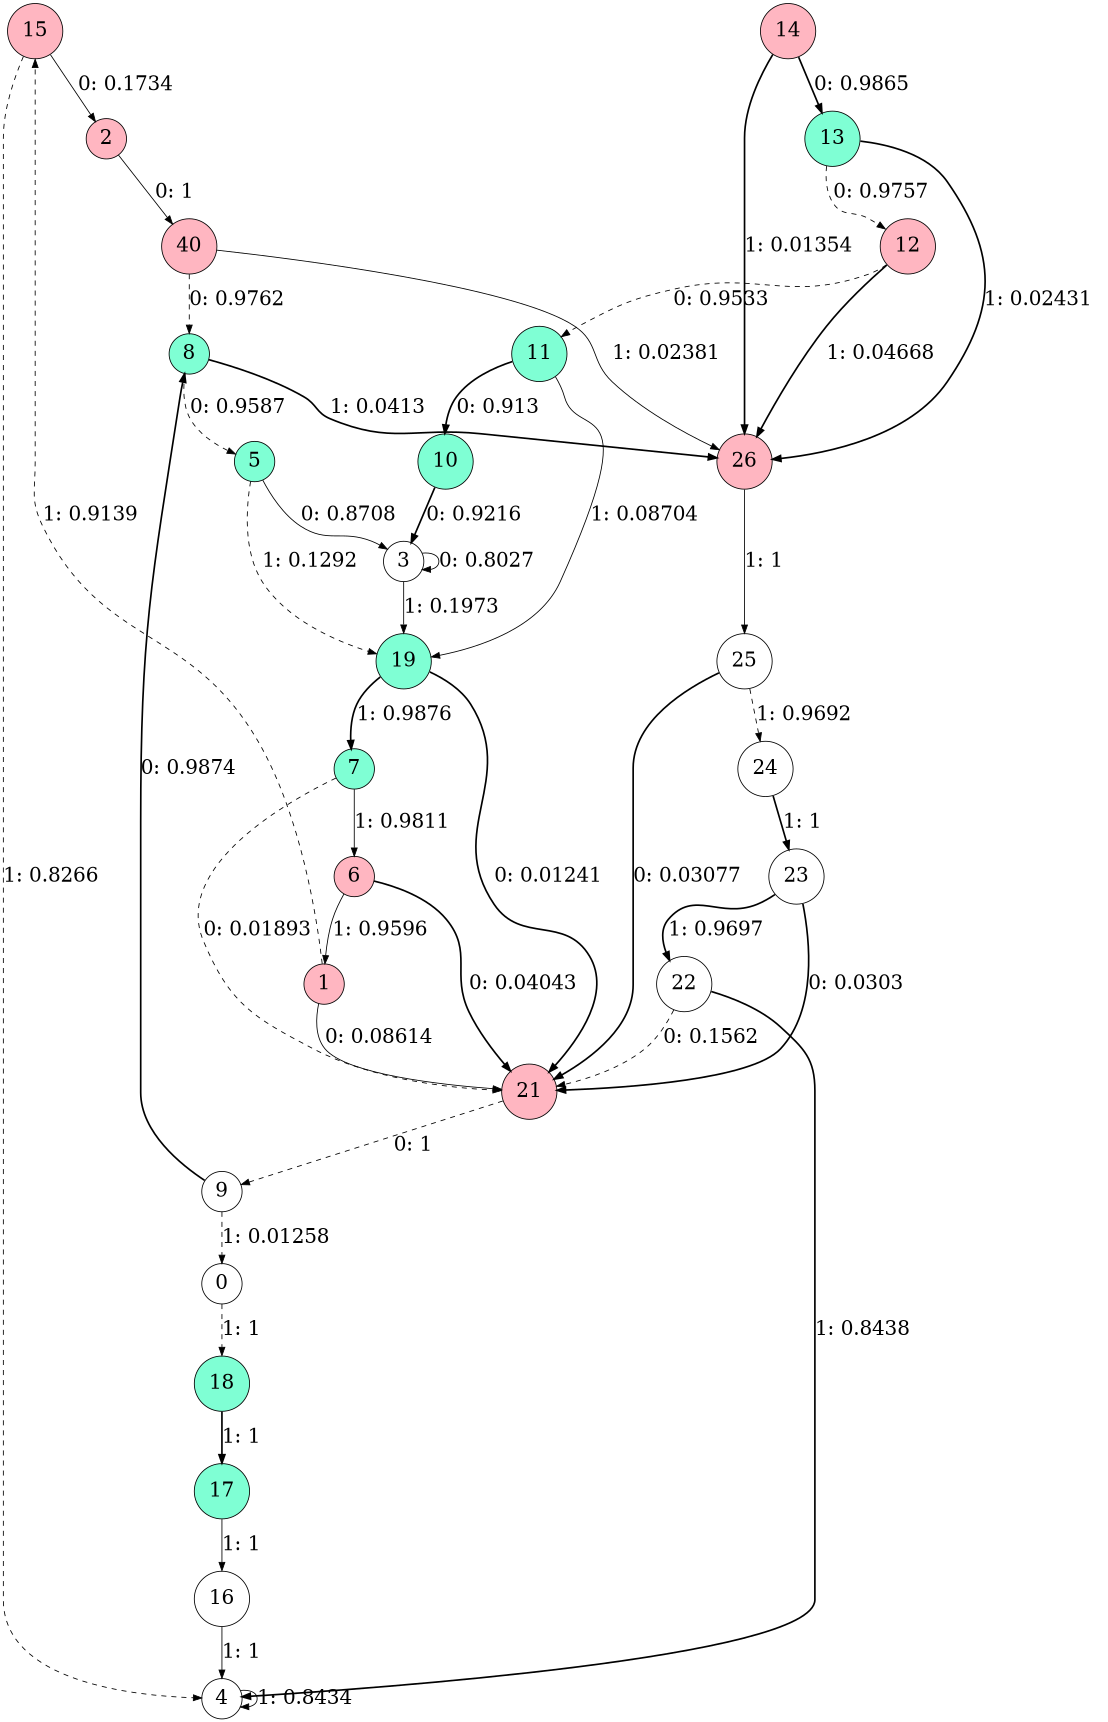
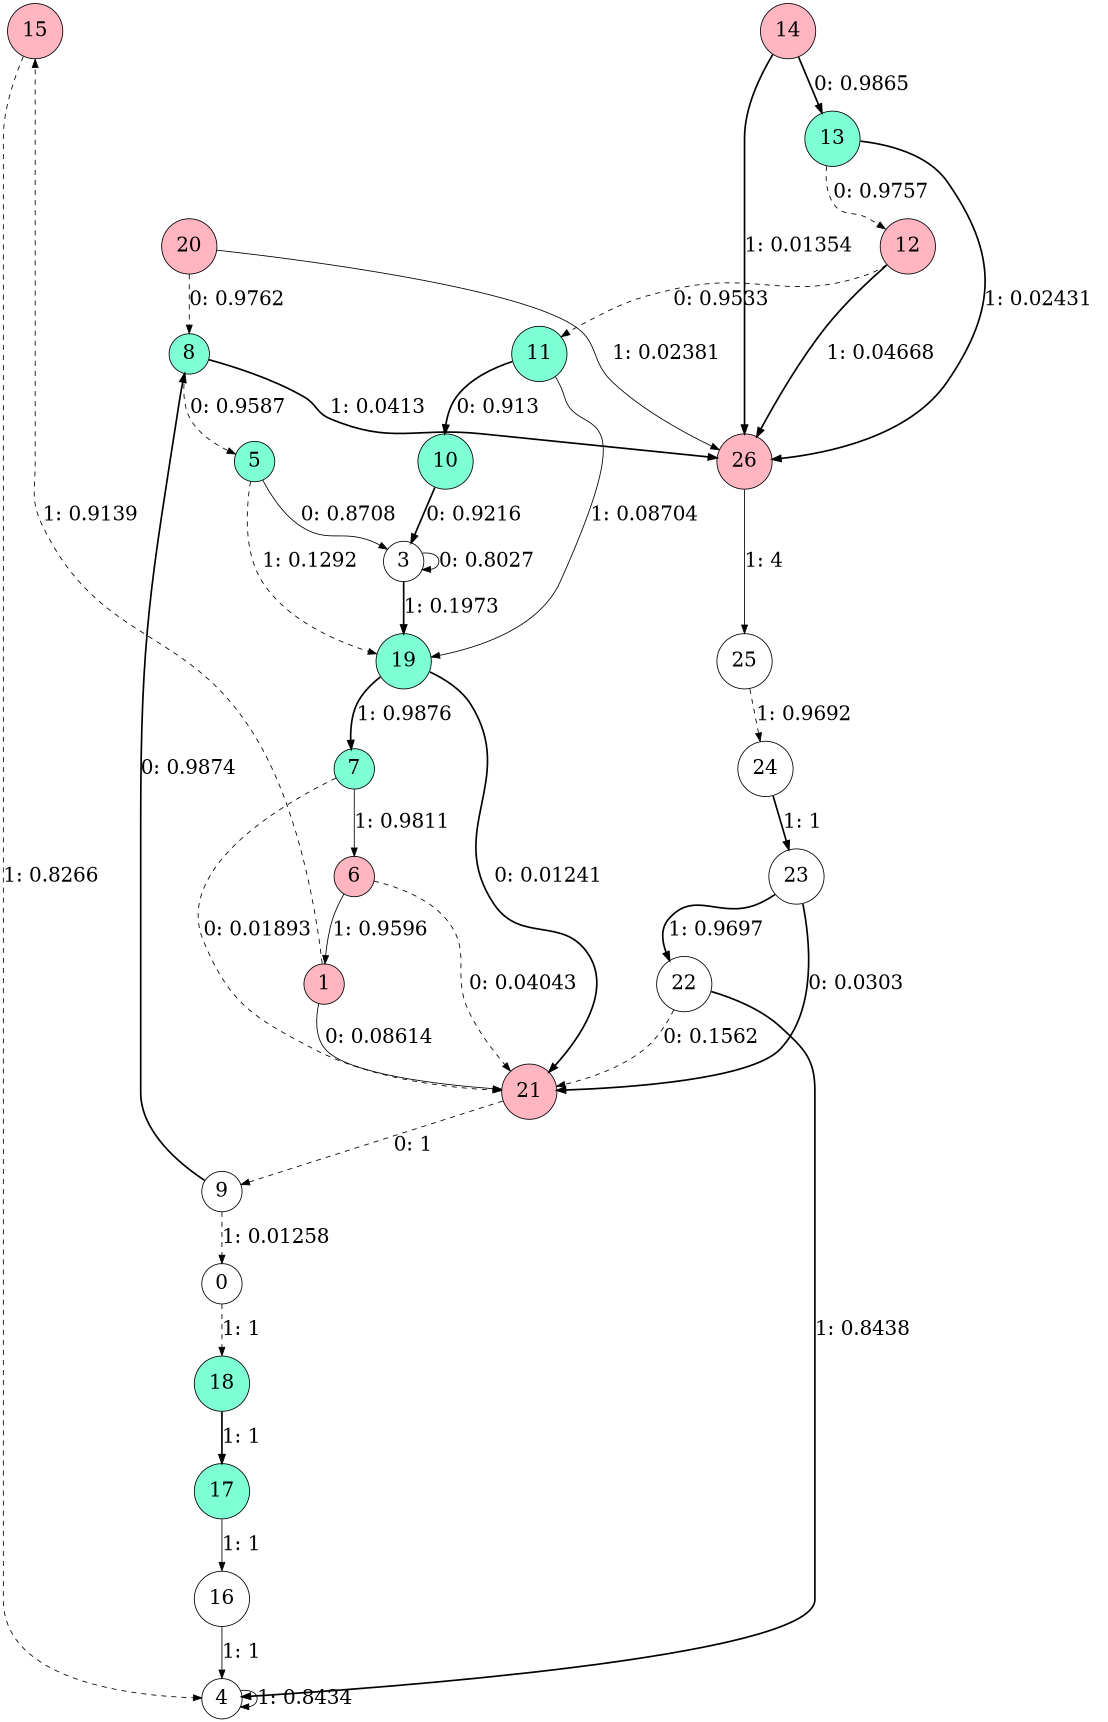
(106, 139) -> none
(189, 246) -> (189, 246)
(789, 561) -> (789, 561)
(404, 603) -> (404, 603)
(633, 869) -> none
(461, 955) -> (461, 955)
